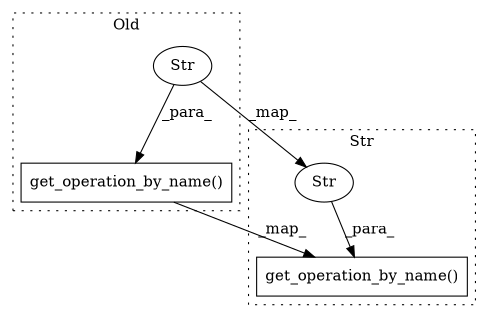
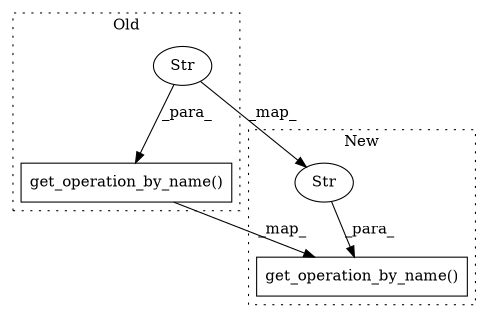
(362, 142) -> (362, 142)
